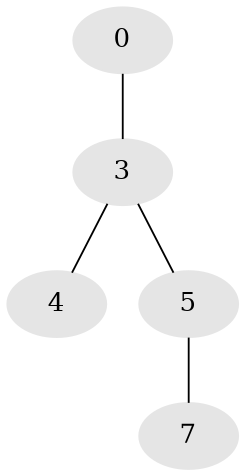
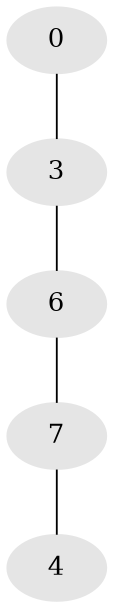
(90, 238) -> (57, 502)
(189, 304) -> (57, 304)
